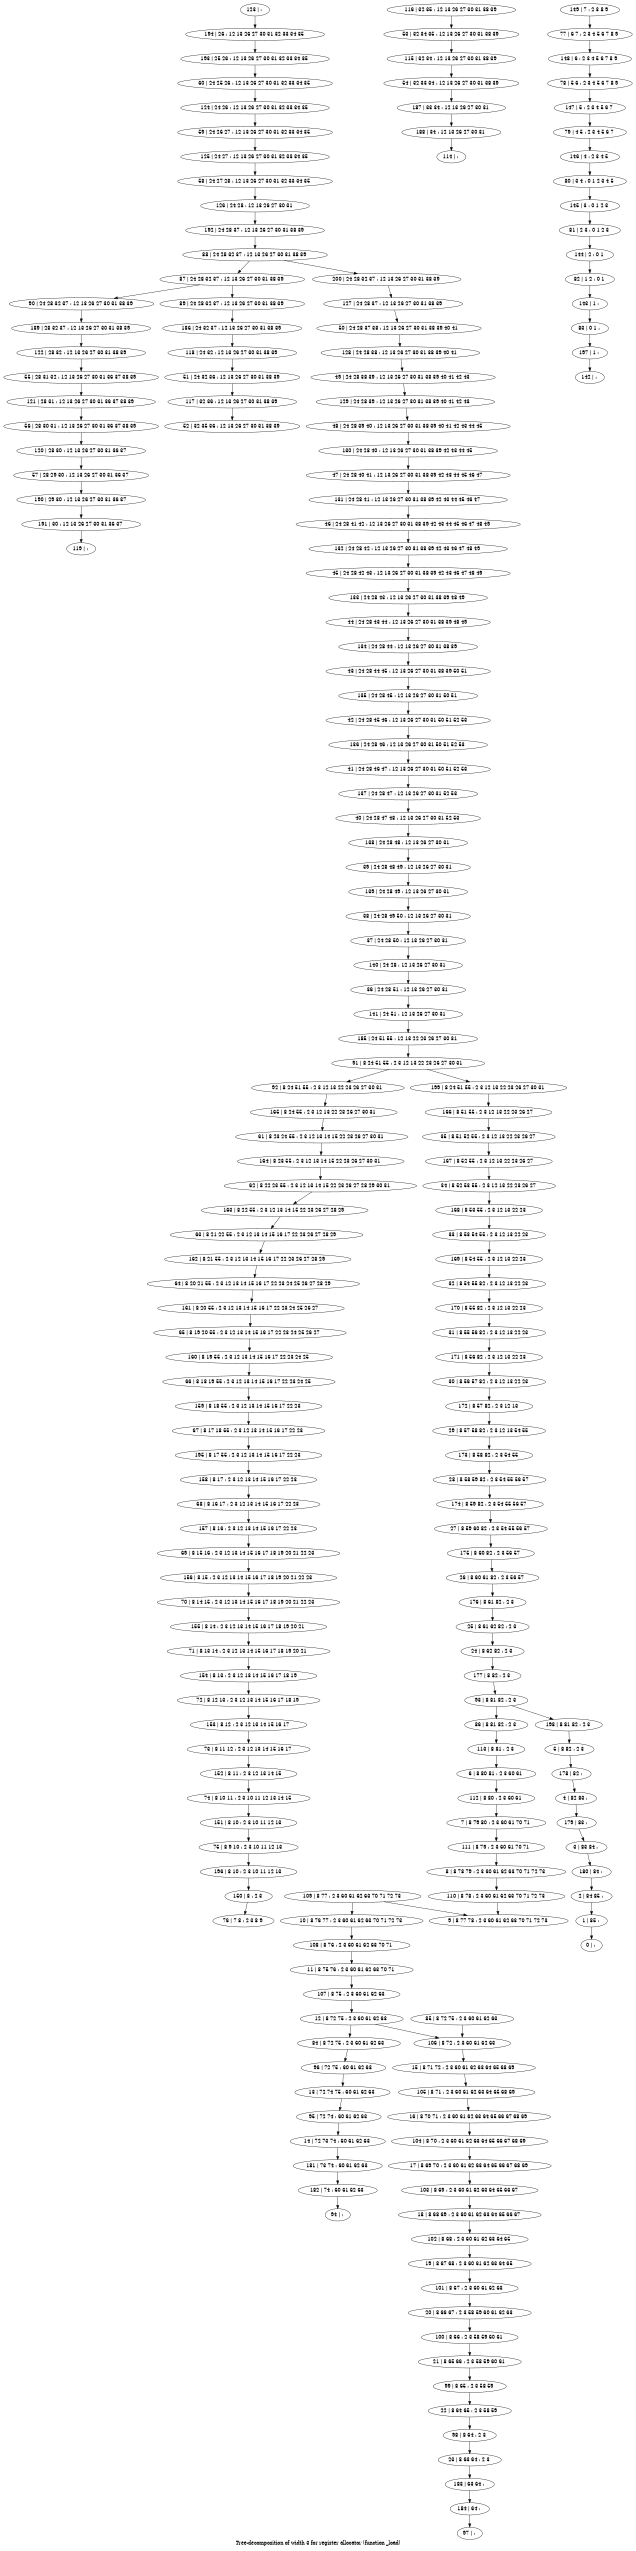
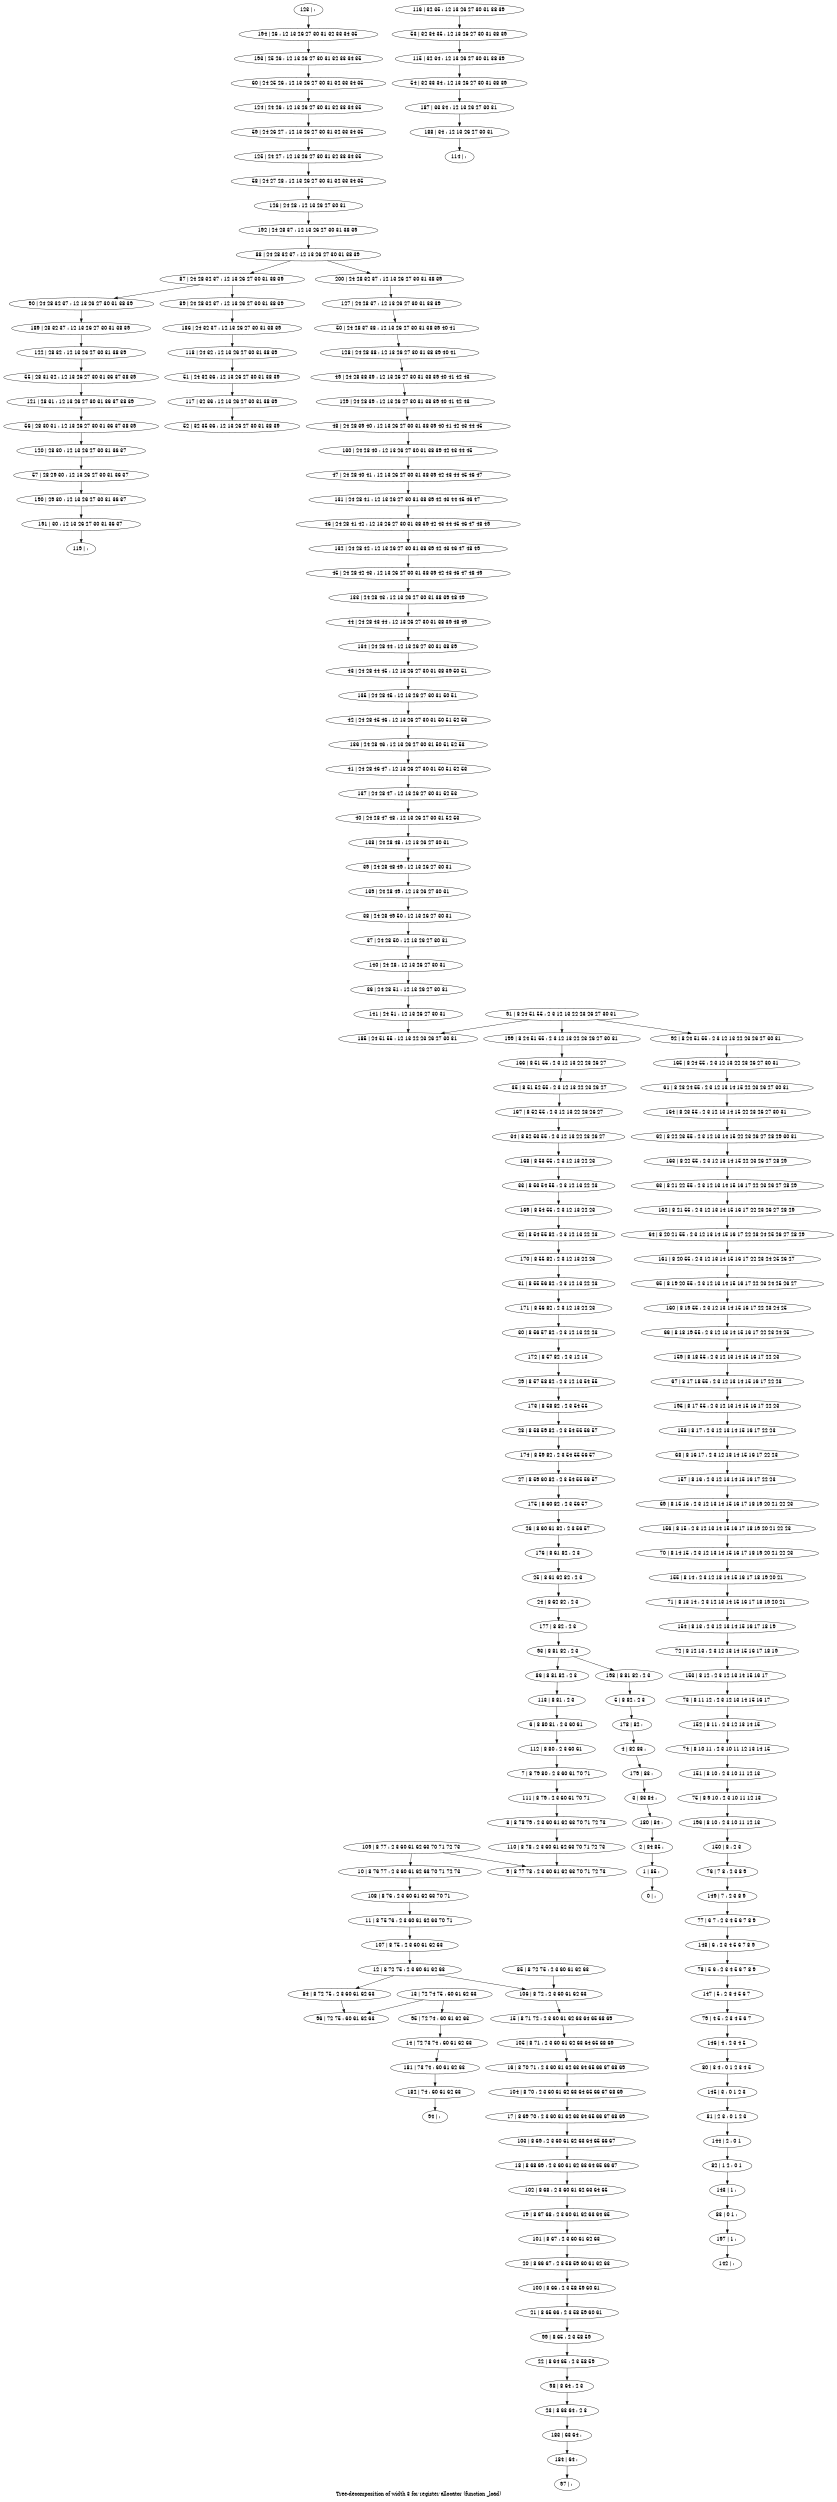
(408, 1049) -> (486, 1026)
none -> (727, 1882)
(343, 2078) -> (397, 2006)
